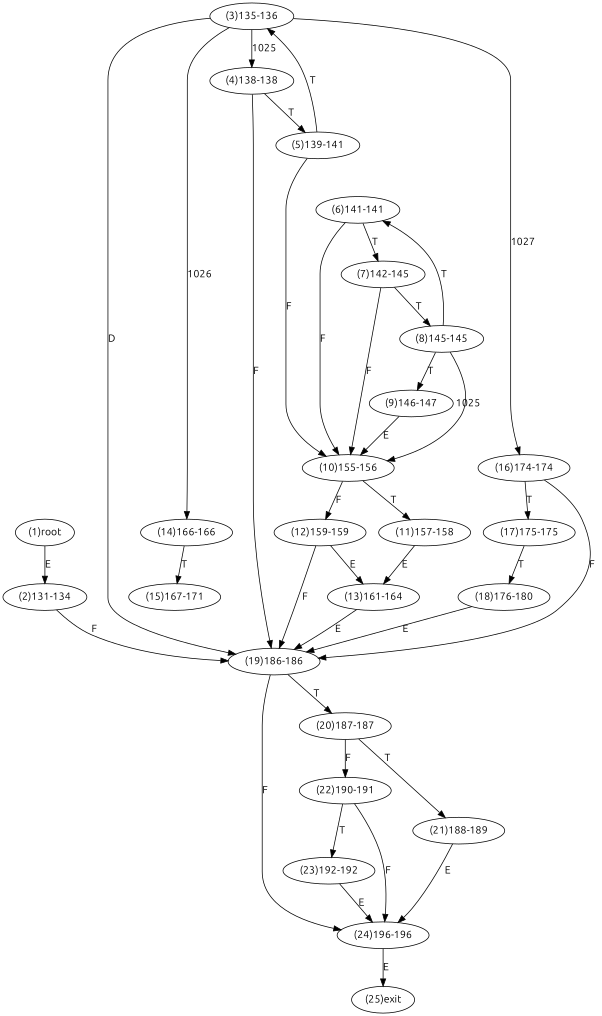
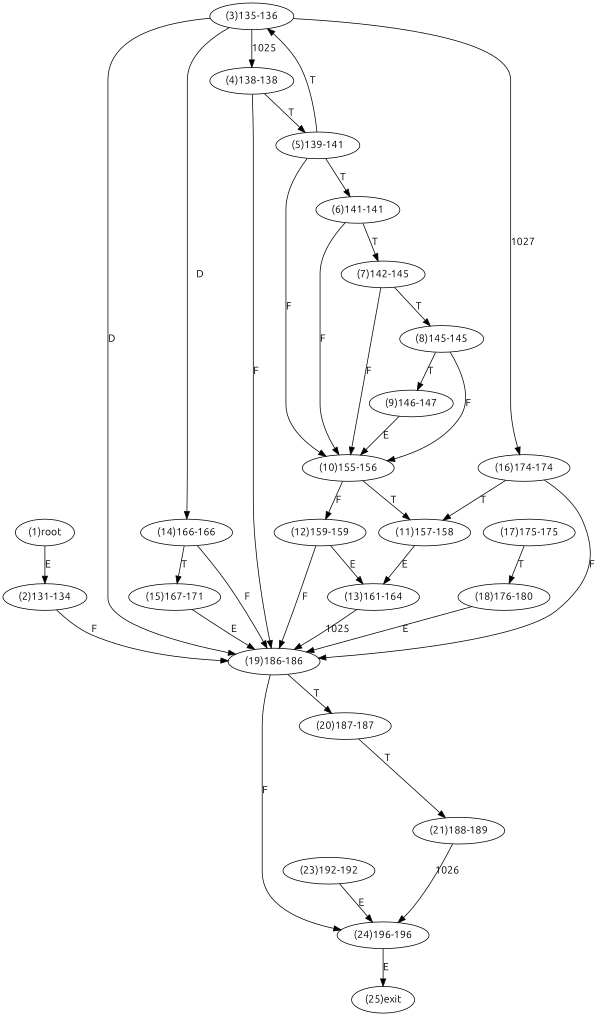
(434, 265) -> (336, 174)
(200, 274) -> (200, 274)
(468, 403) -> (468, 403)
(526, 497) -> (478, 498)
none -> (233, 592)
none -> (220, 628)
(338, 629) -> (338, 629)
(345, 791) -> none
(448, 871) -> (448, 871)
